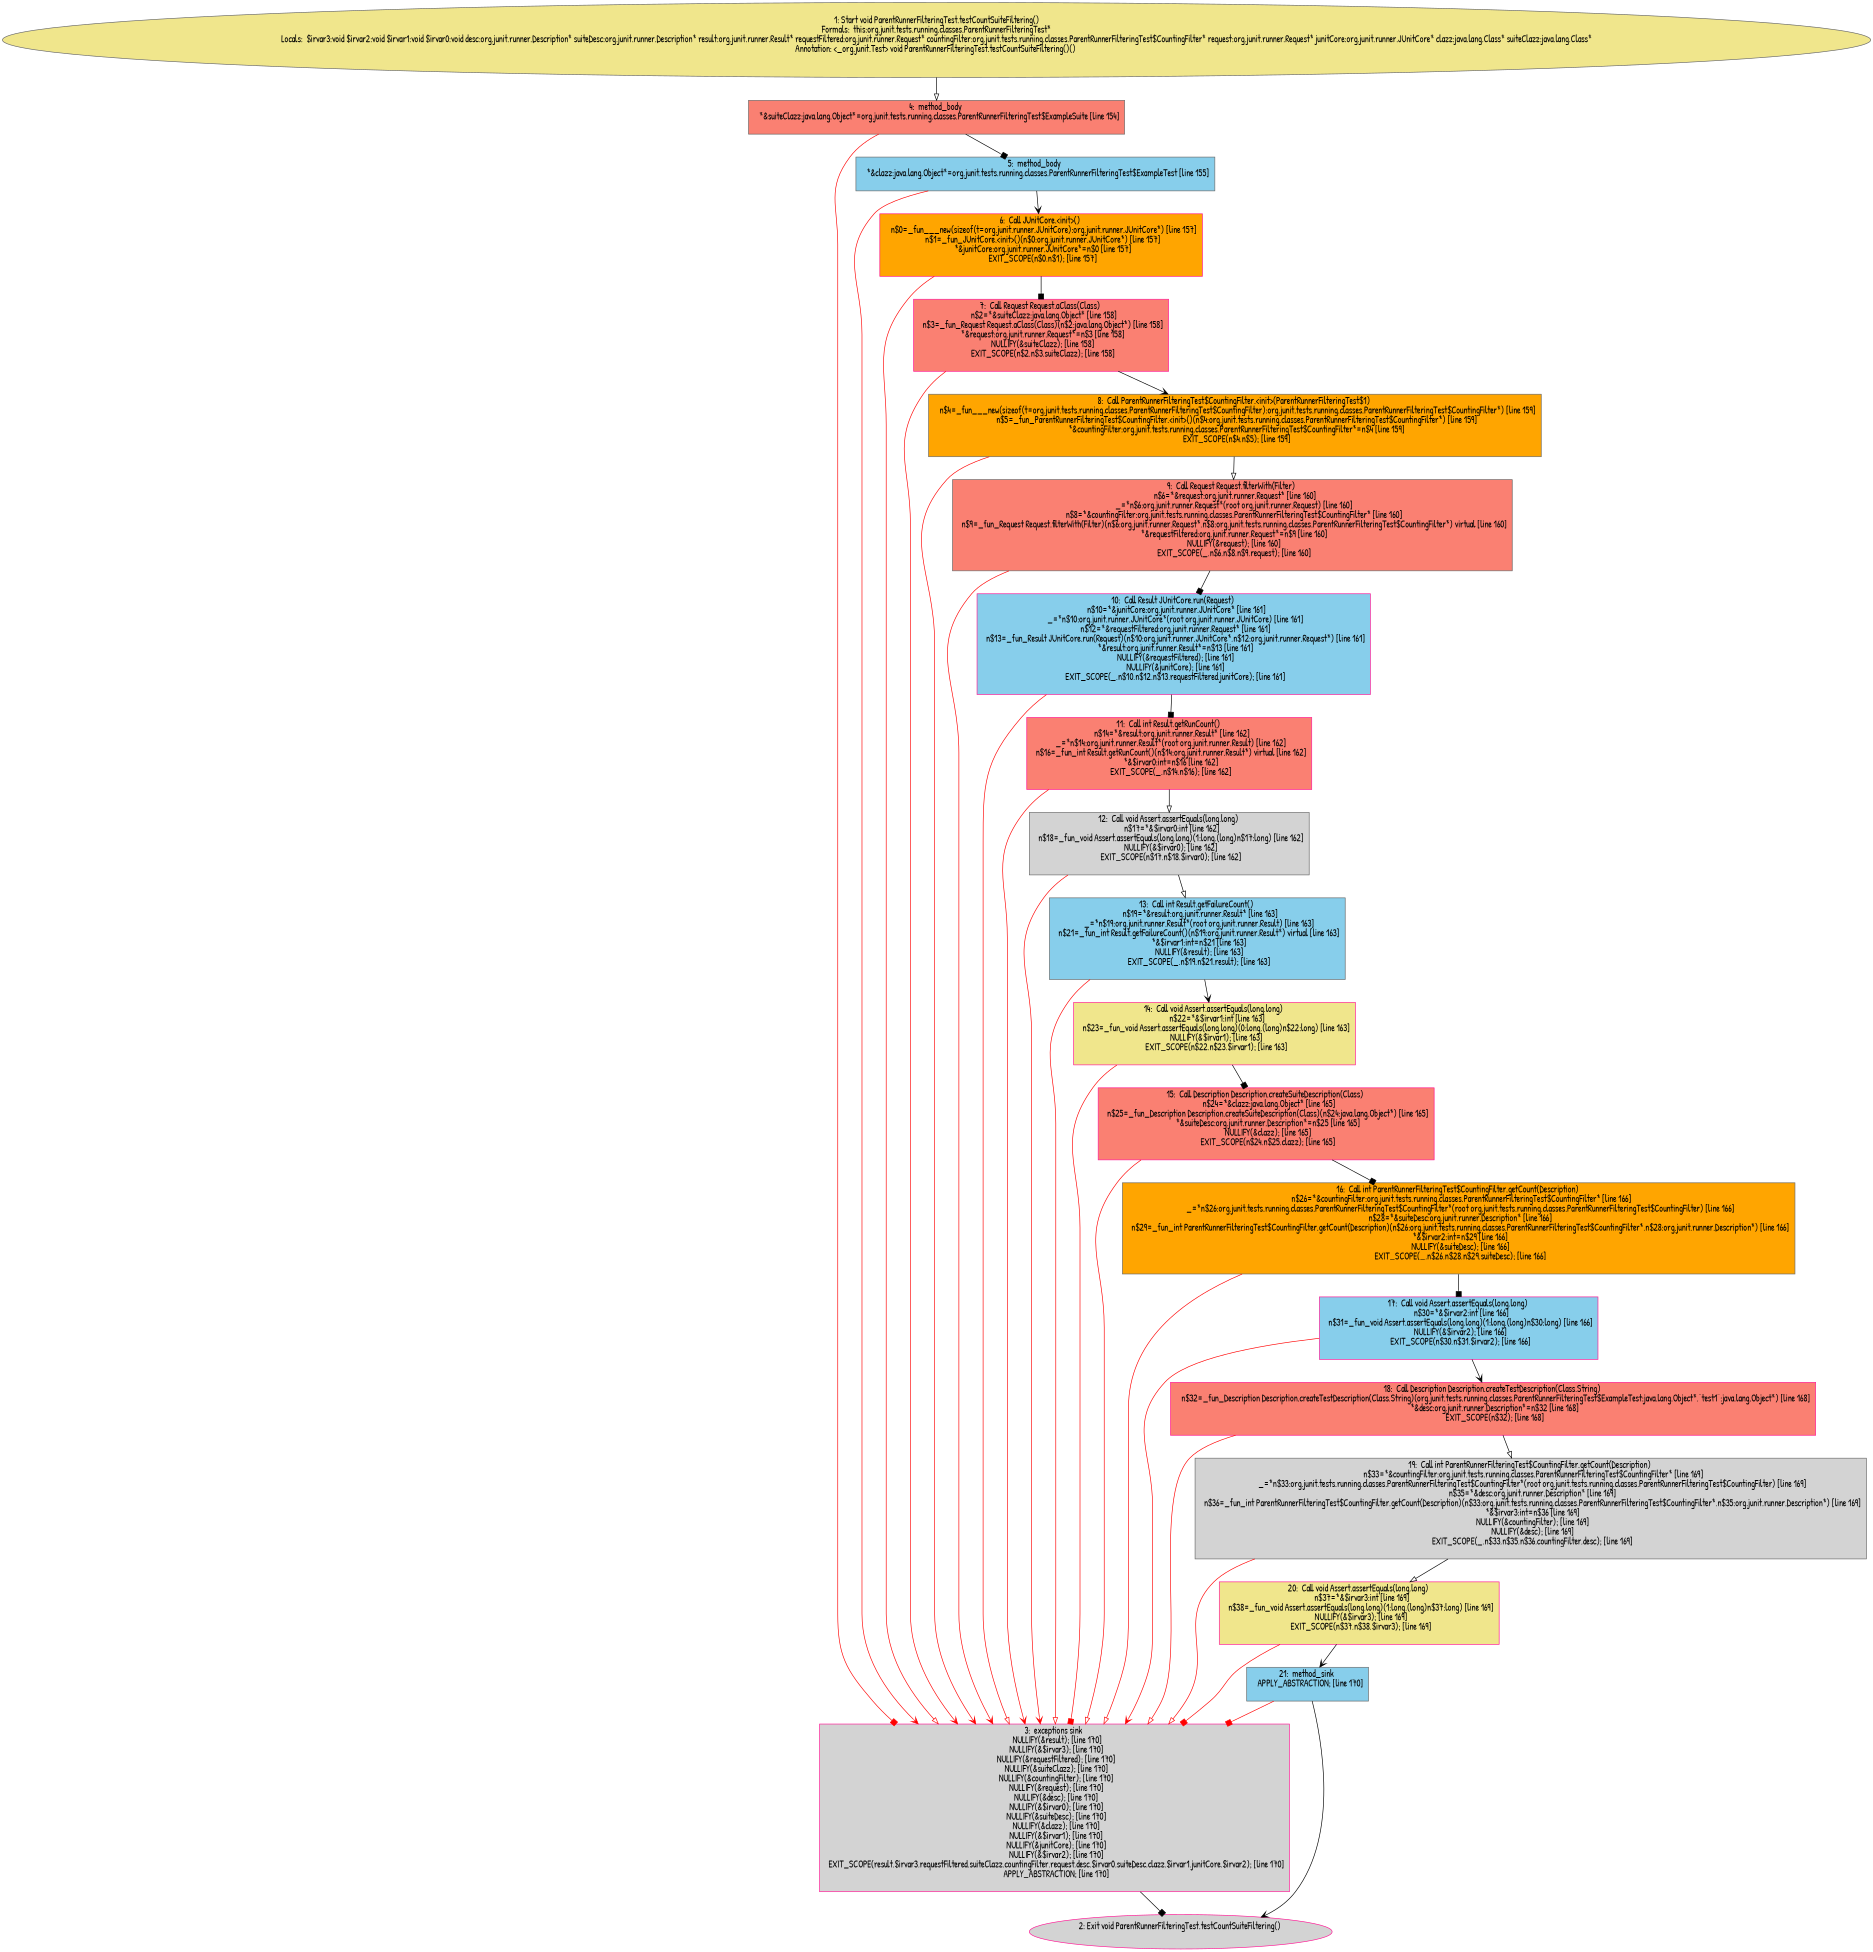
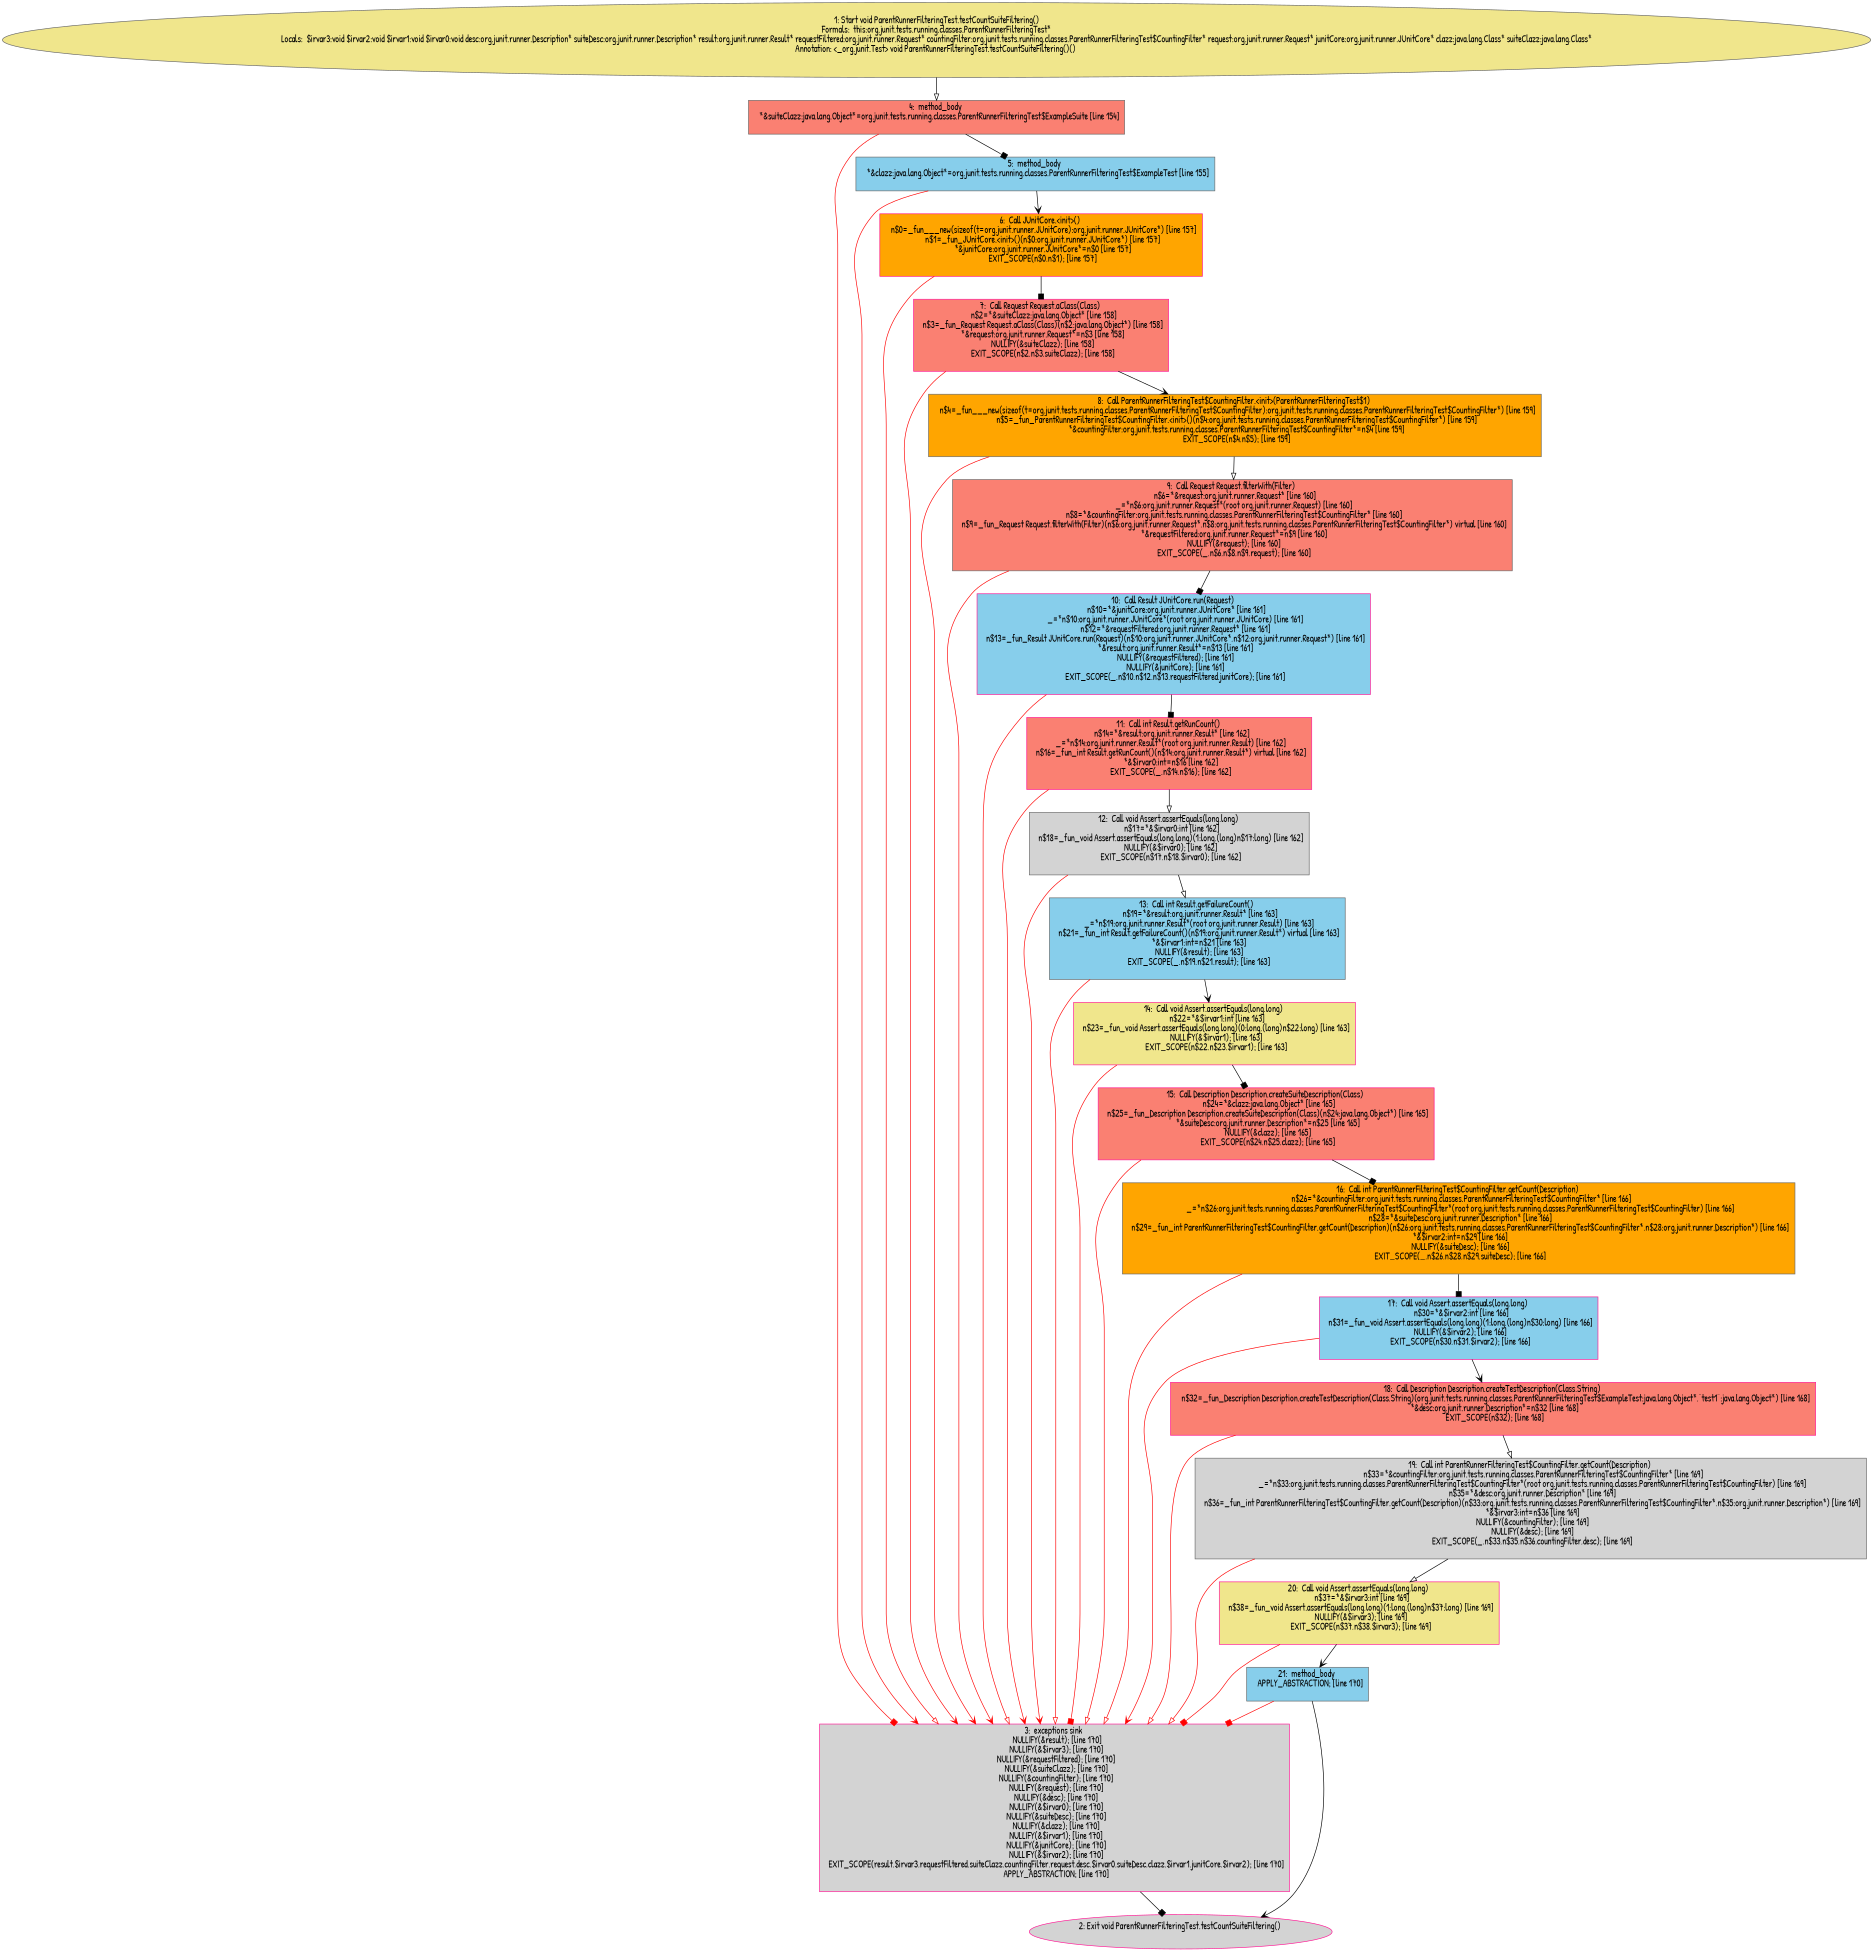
(1308, 1684) -> (1308, 1684)
